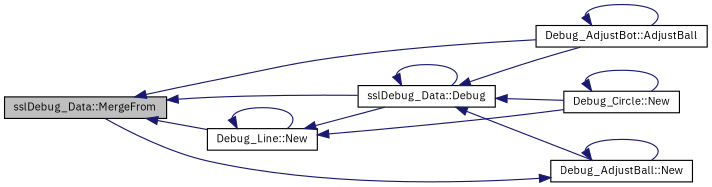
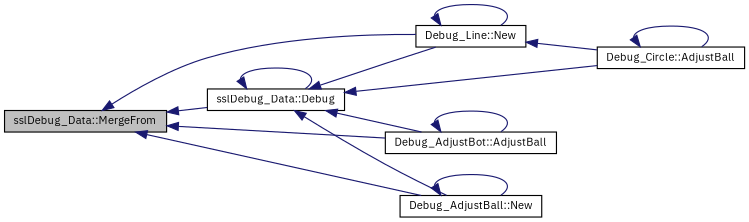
(622, 102) -> (671, 58)
(350, 116) -> (378, 66)
(317, 177) -> (284, 165)
